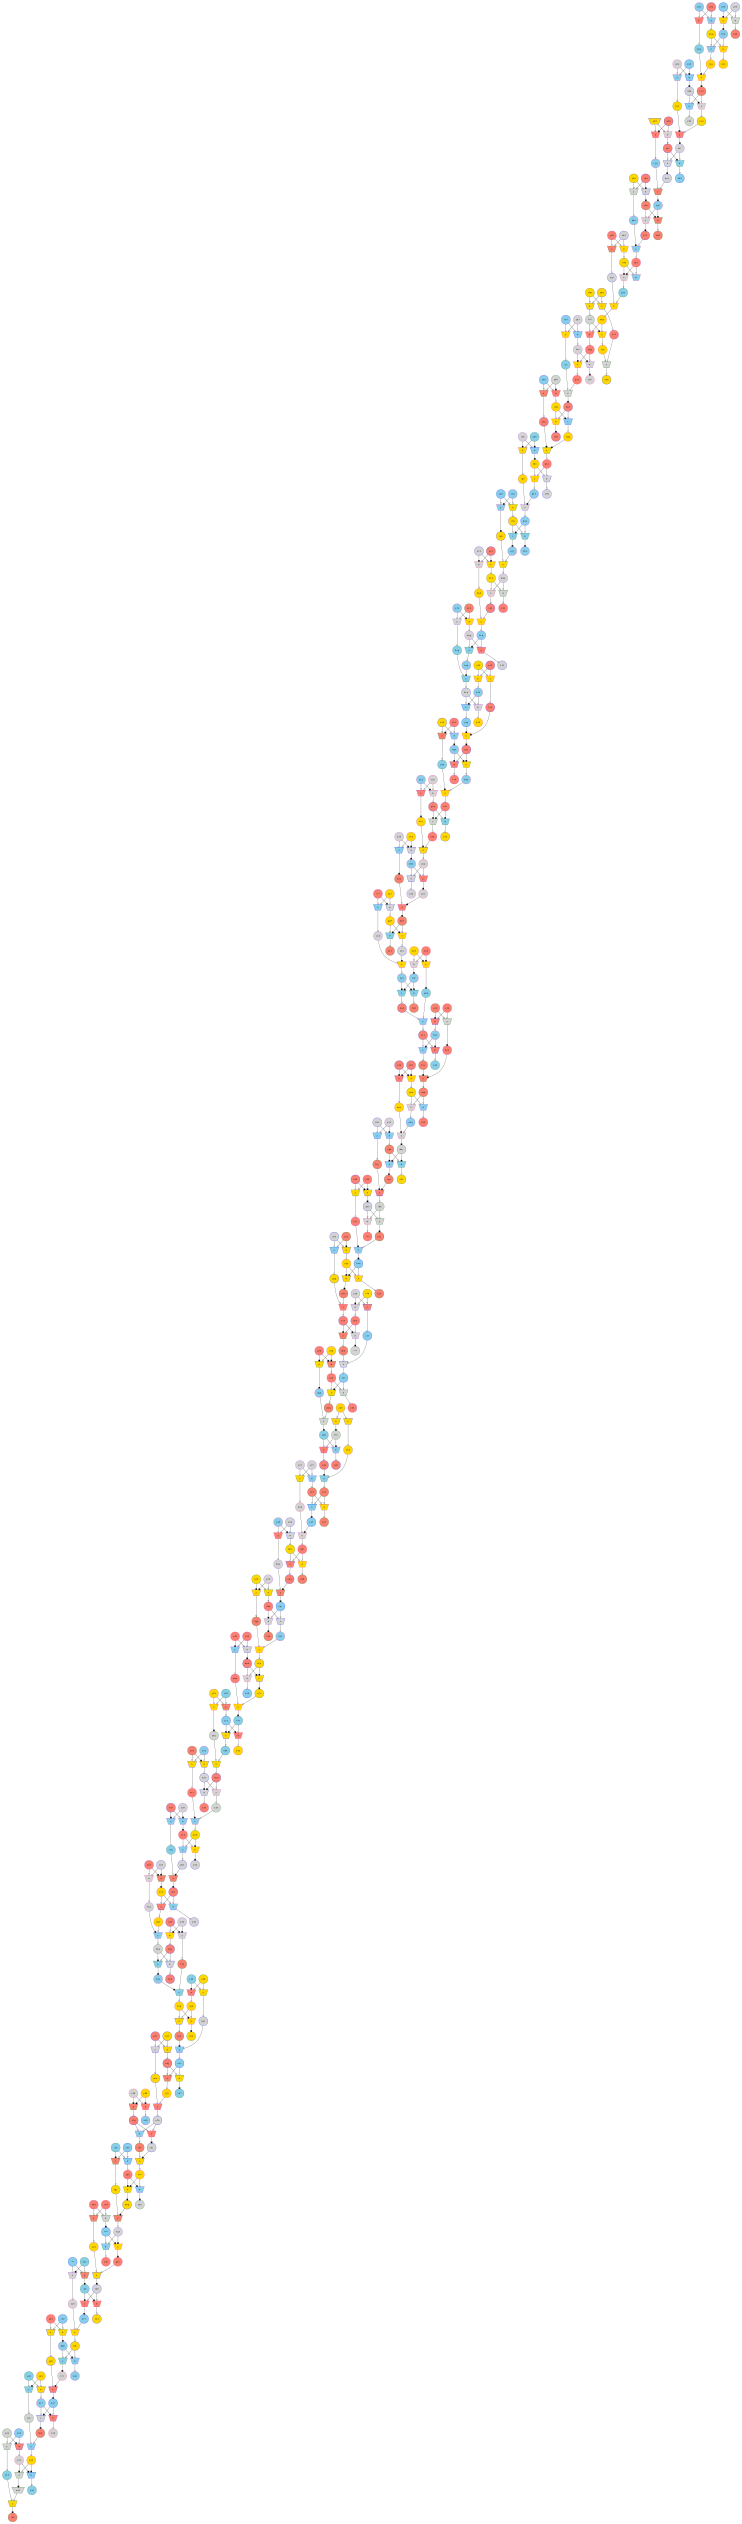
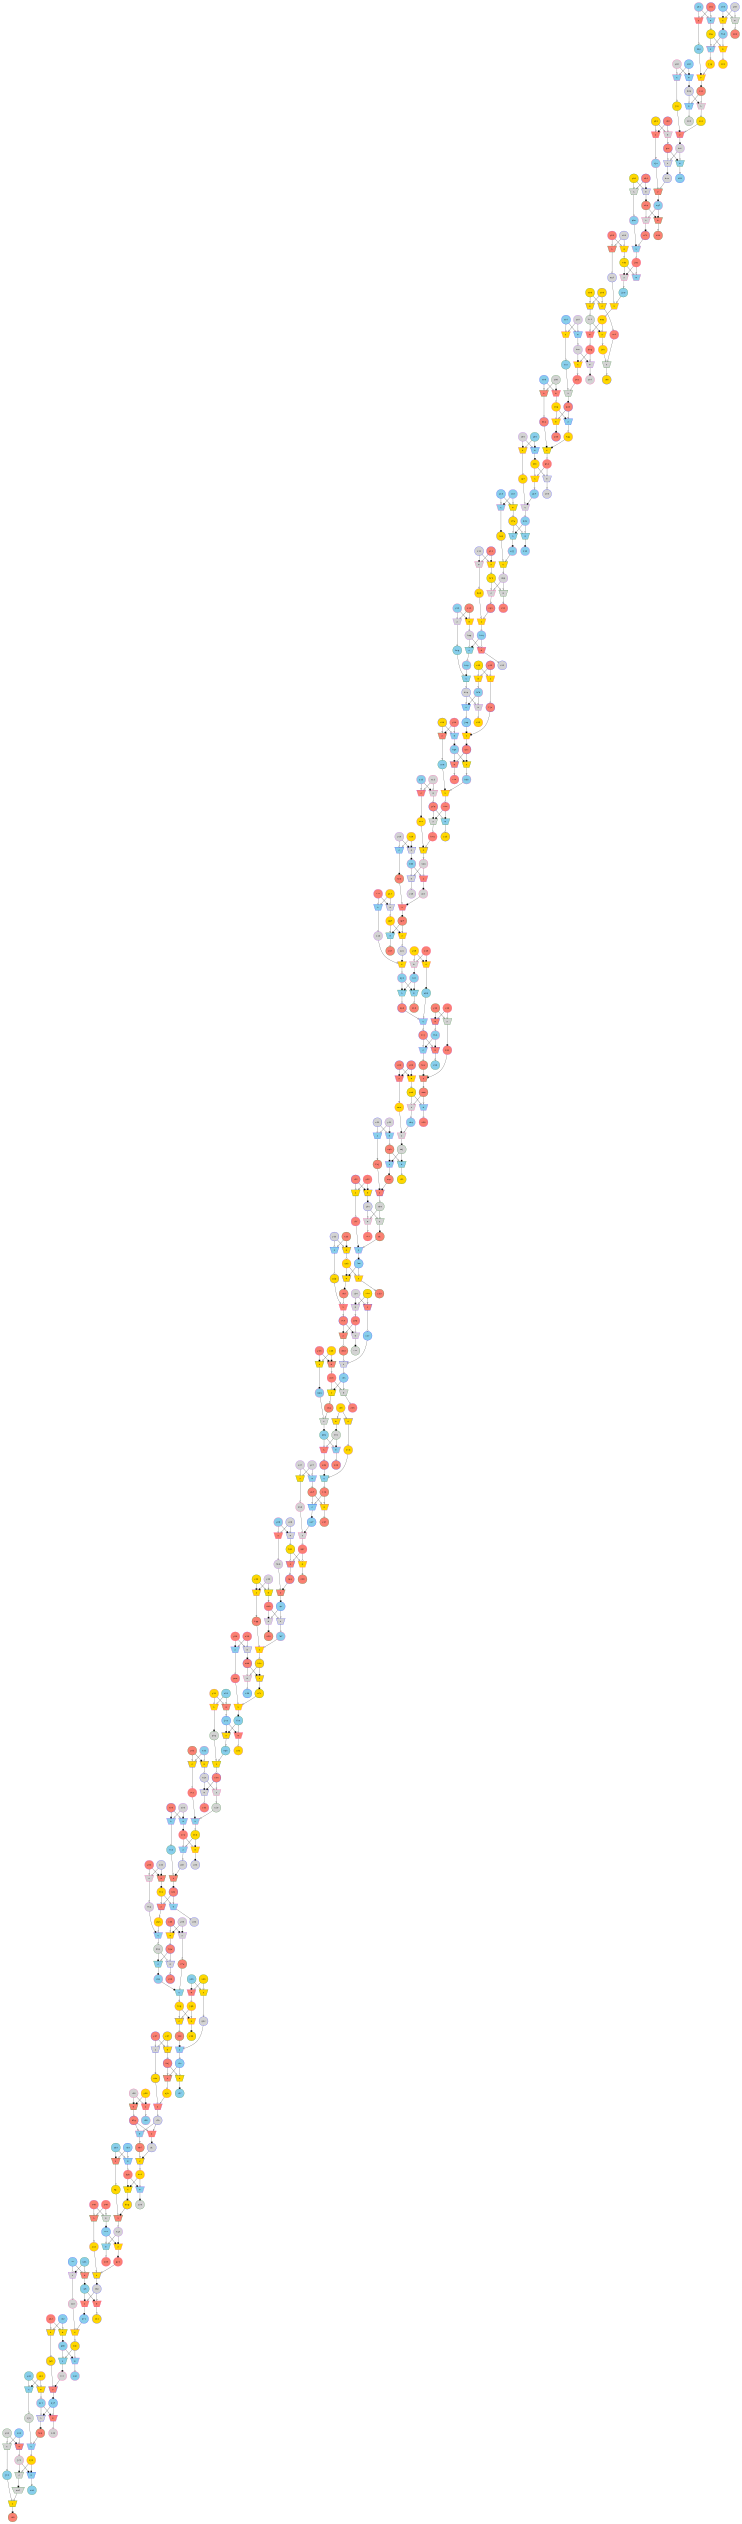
(655, 121) -> (656, 121)
